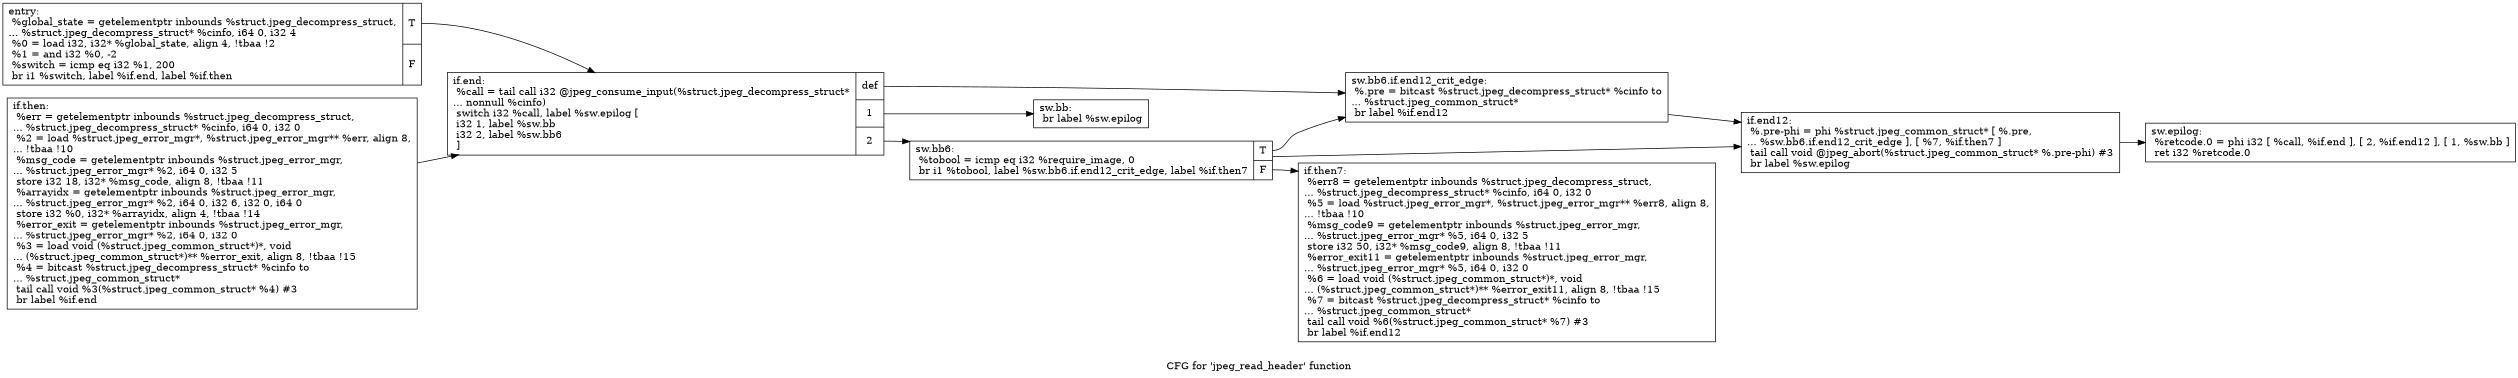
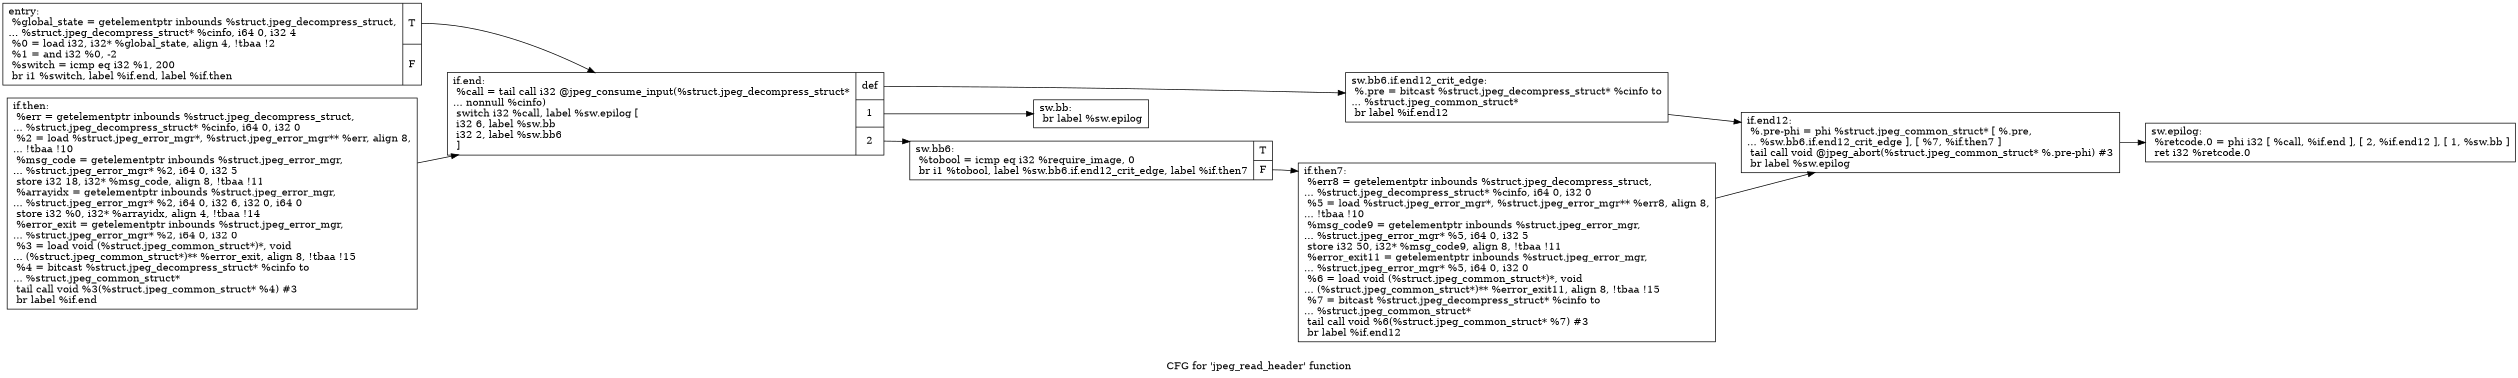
(504, 124) -> (504, 124)
(1303, 131) -> none
(1503, 152) -> (1762, 186)
